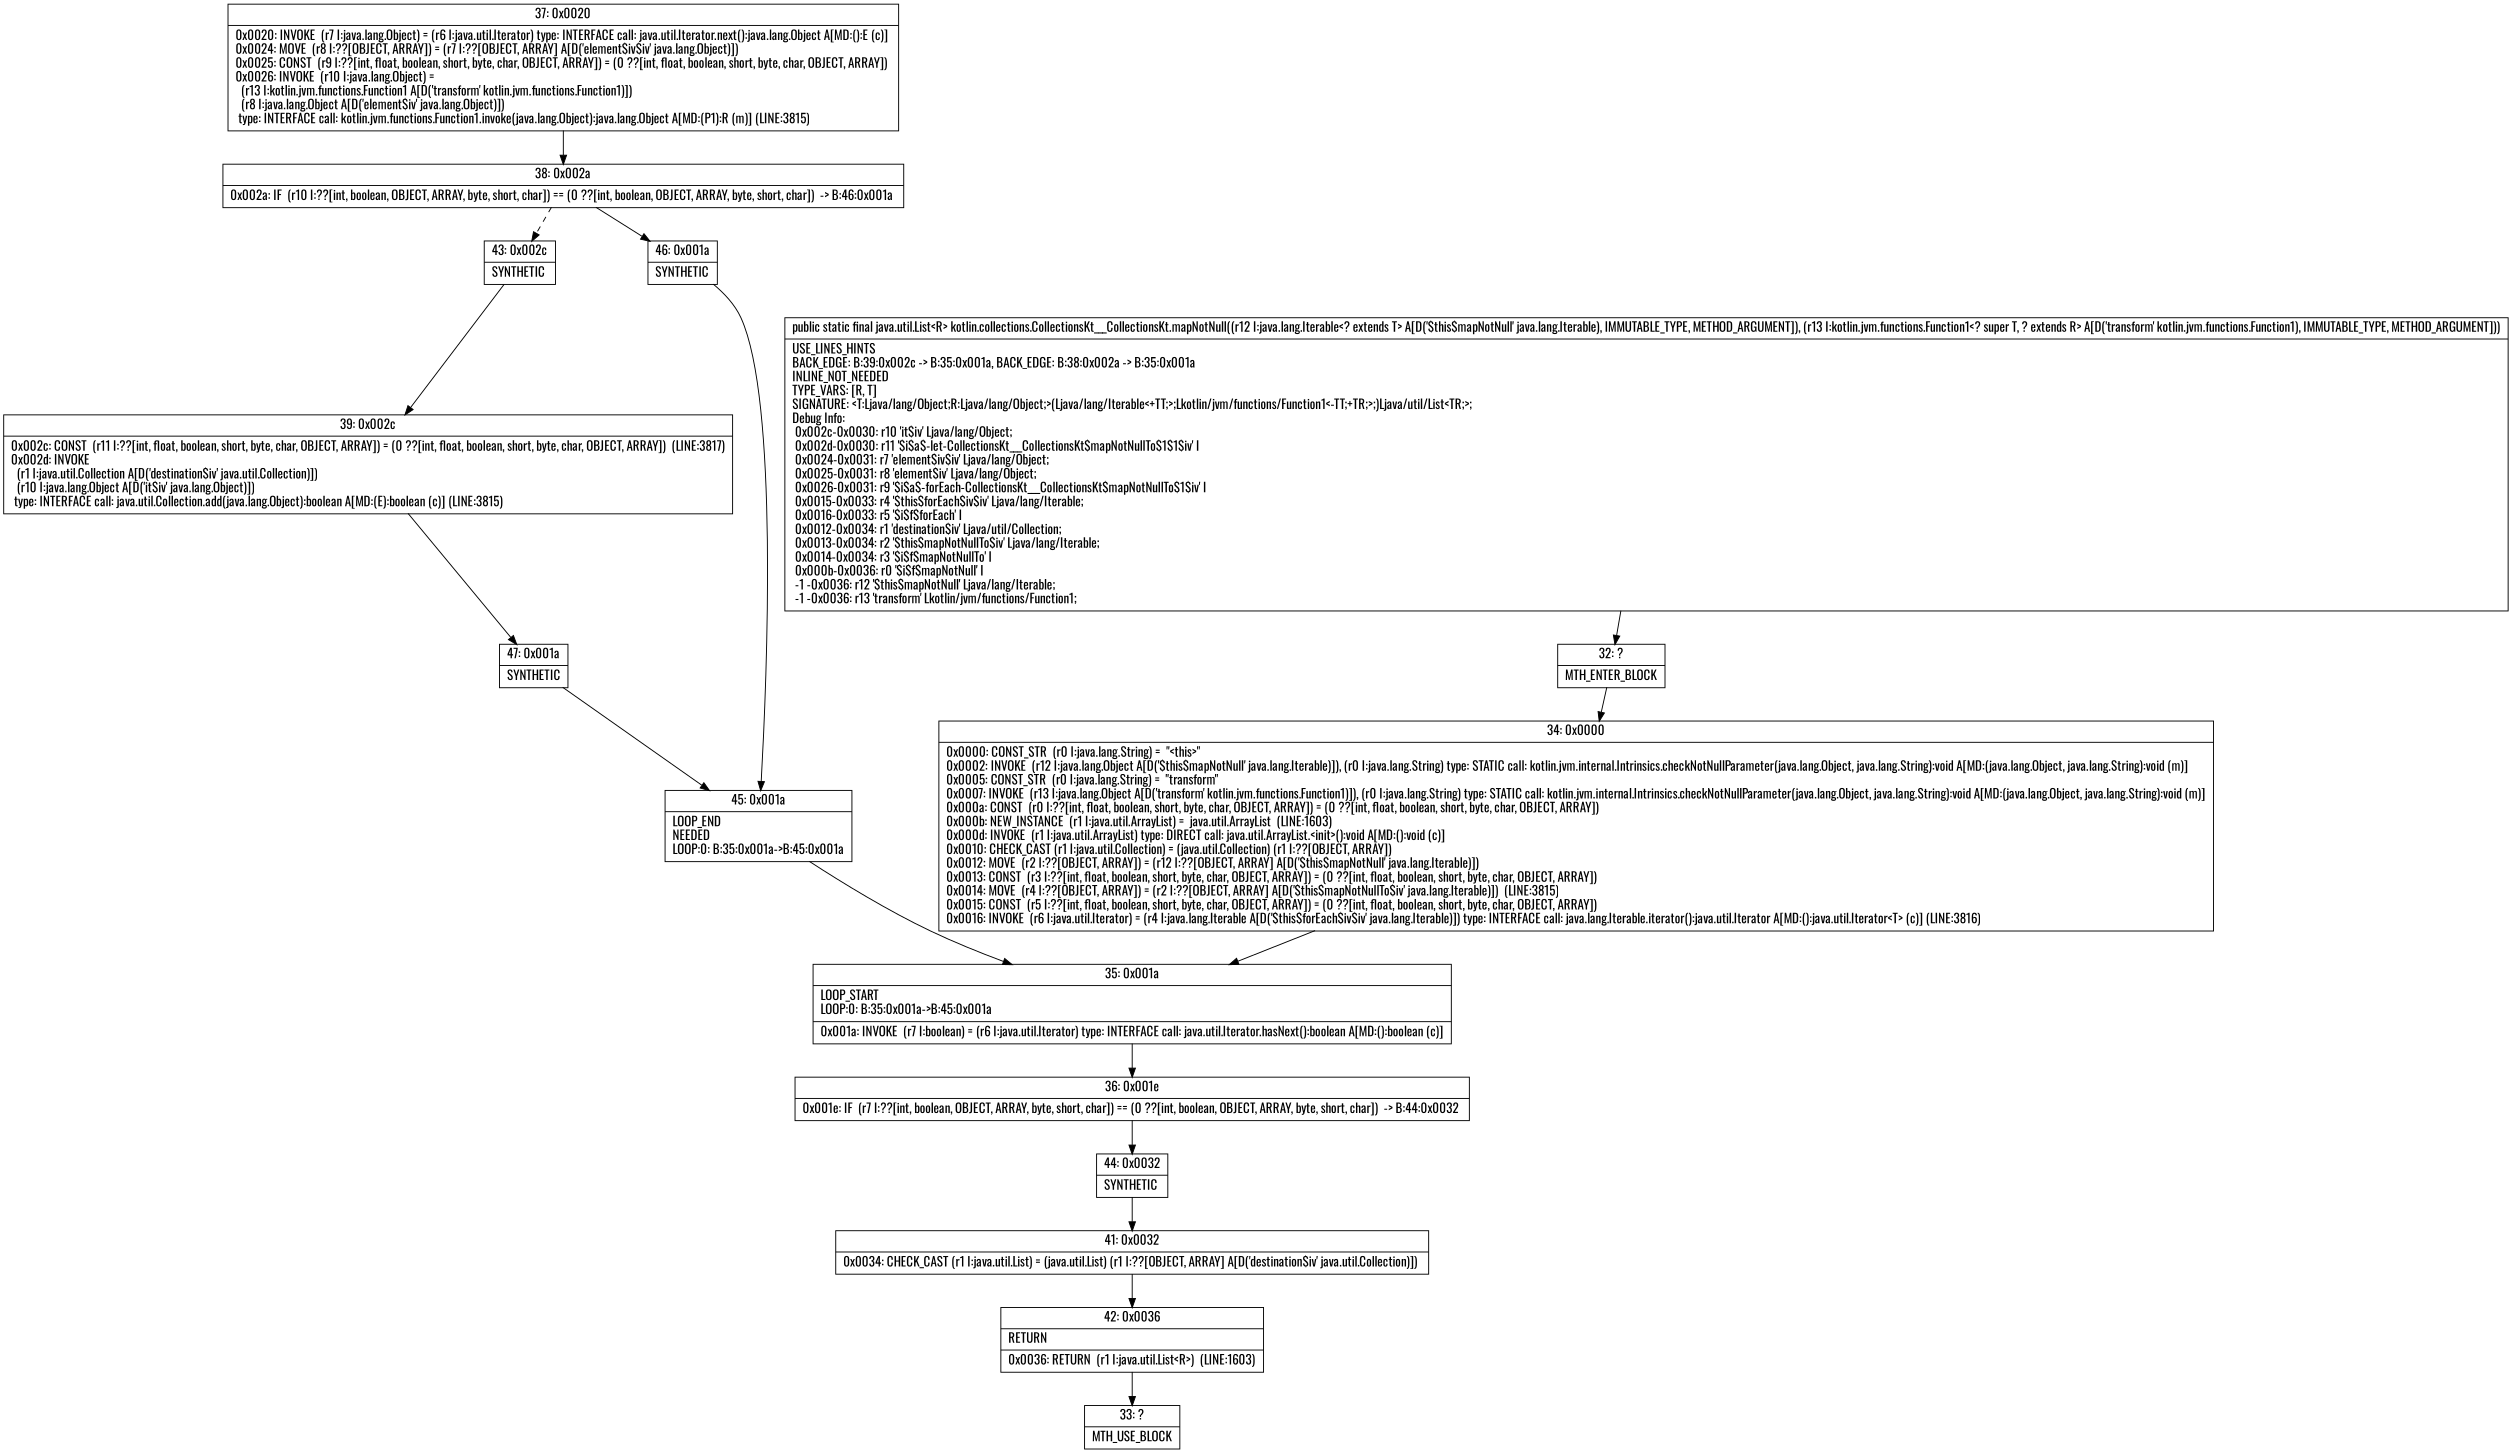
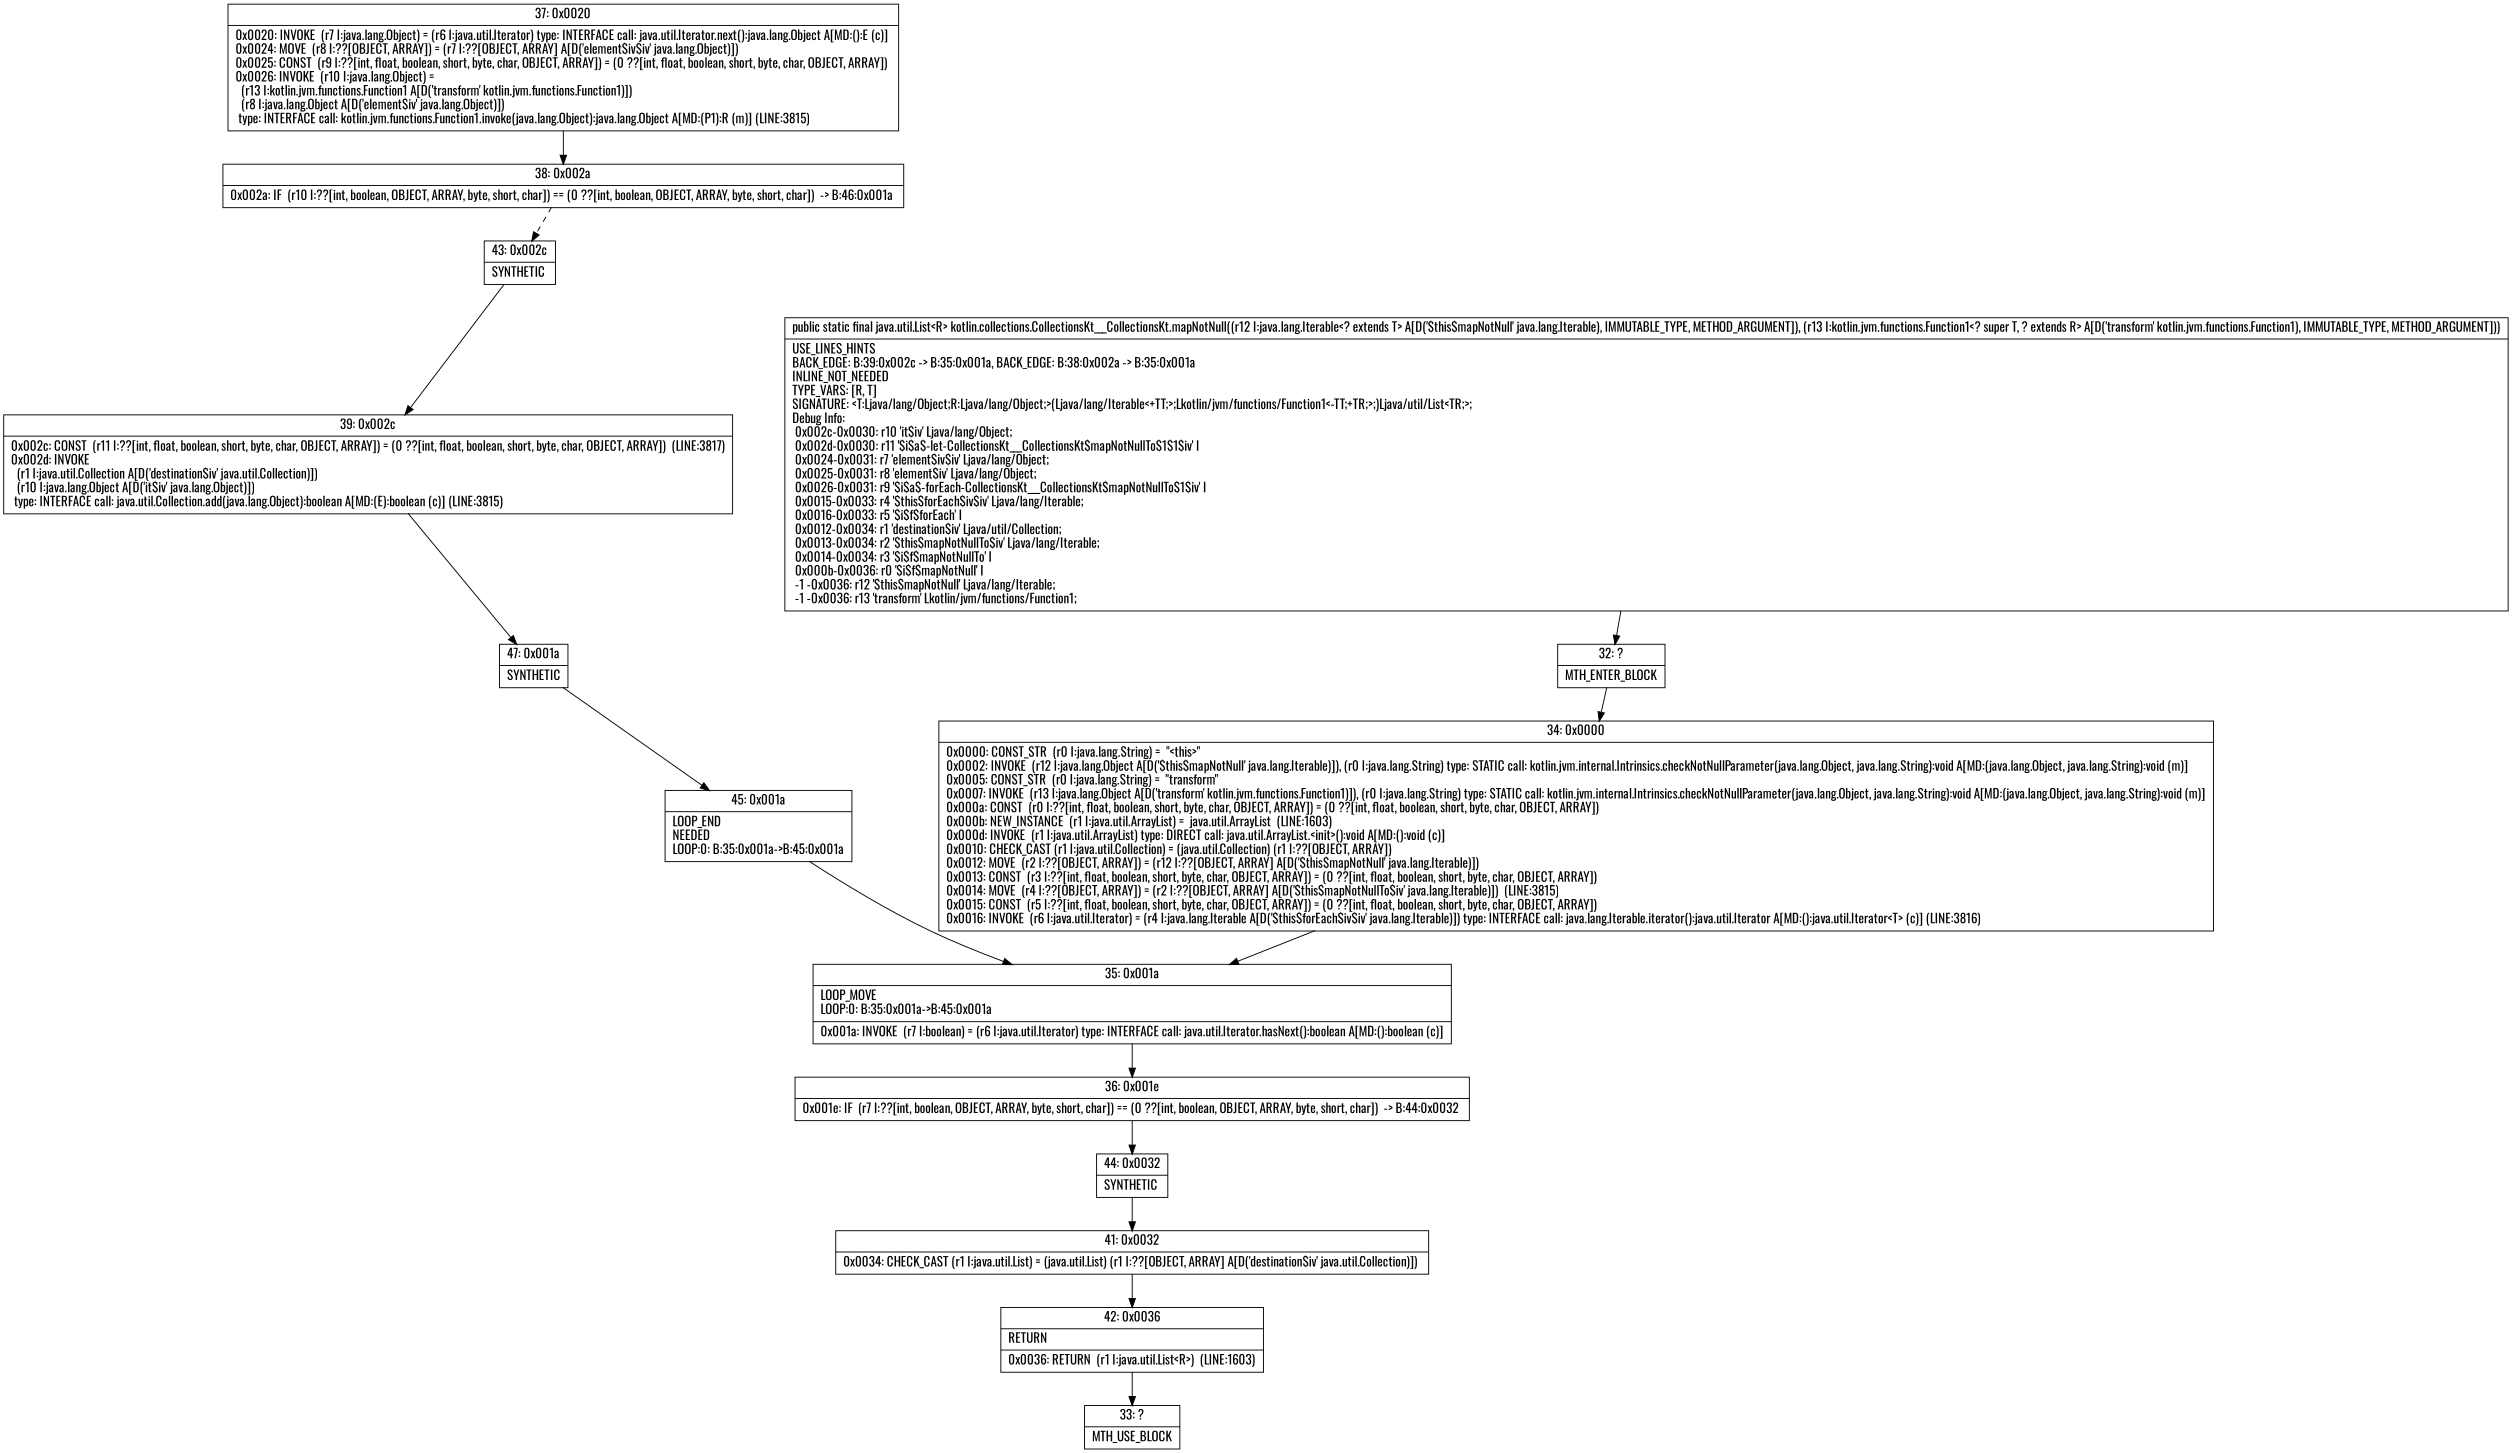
(683, 263) -> none
(850, 996) -> (849, 996)
